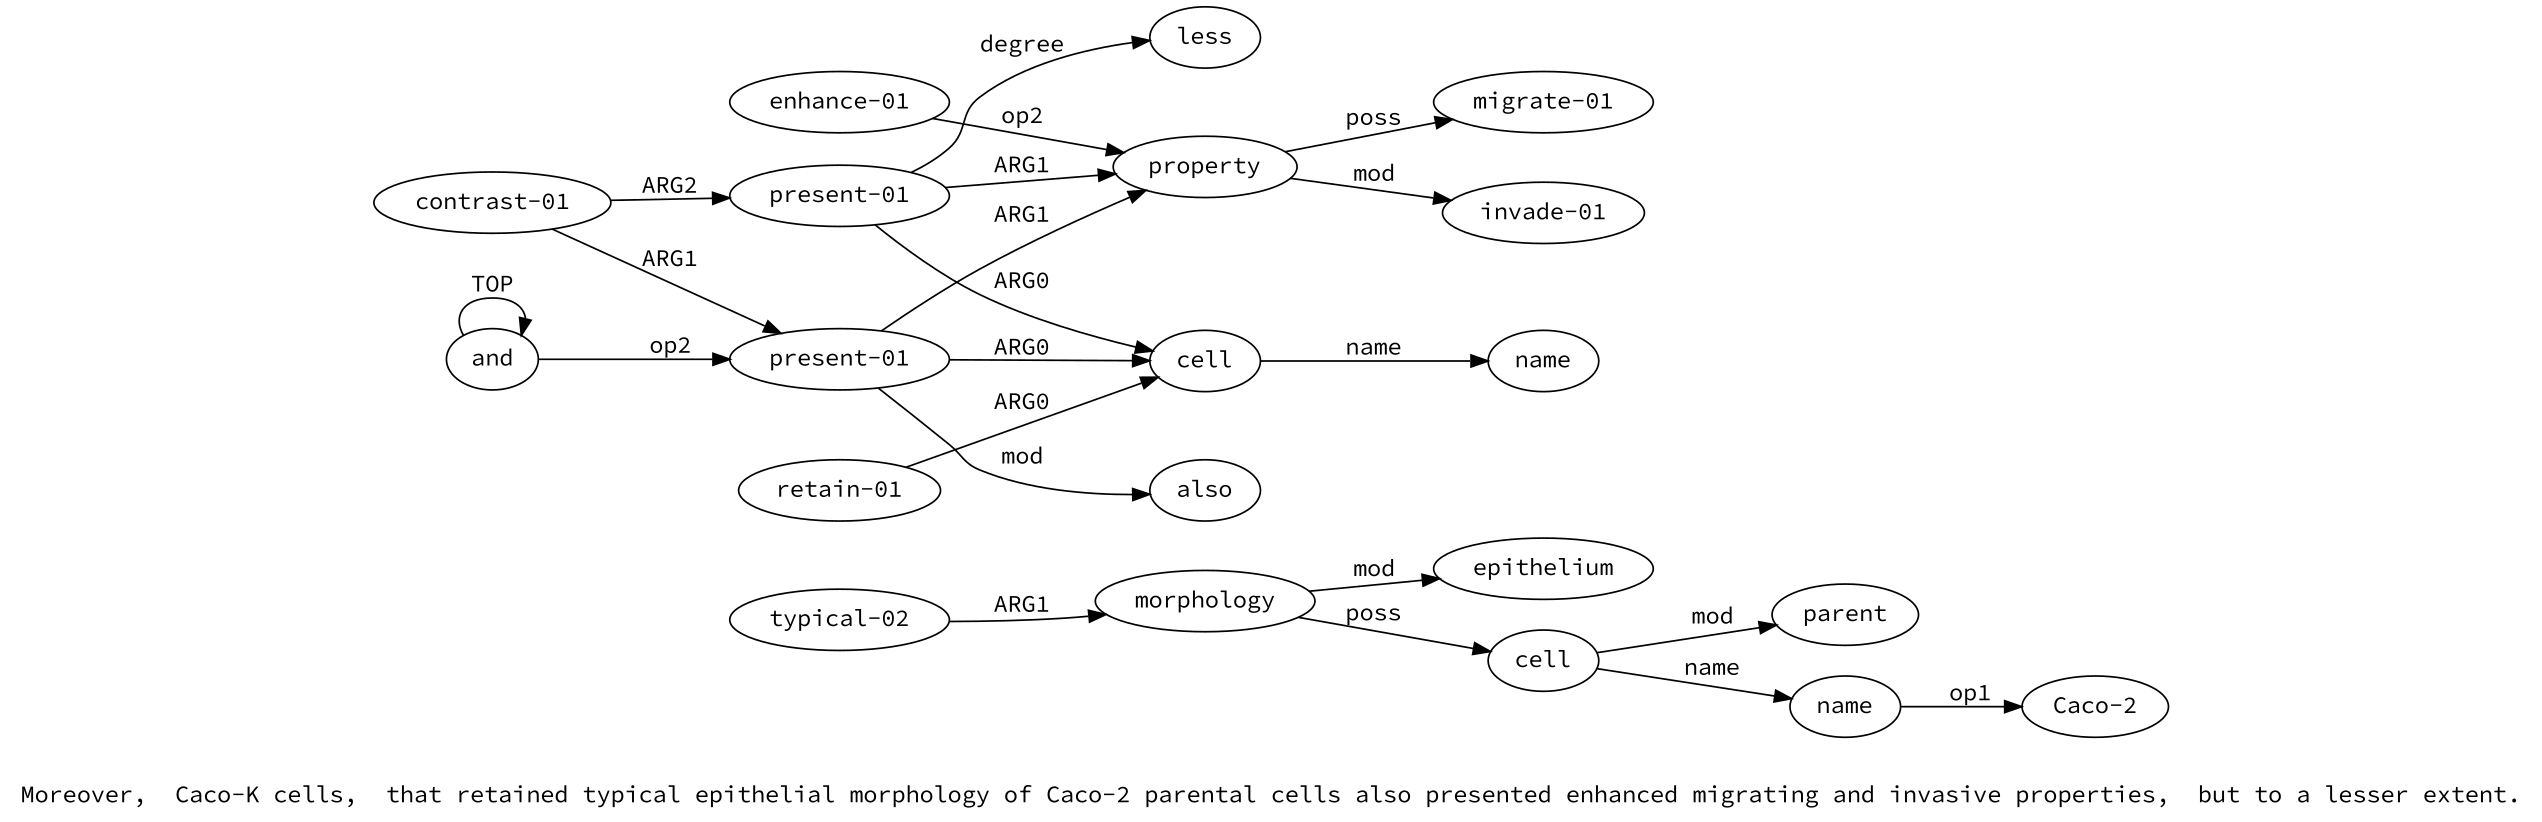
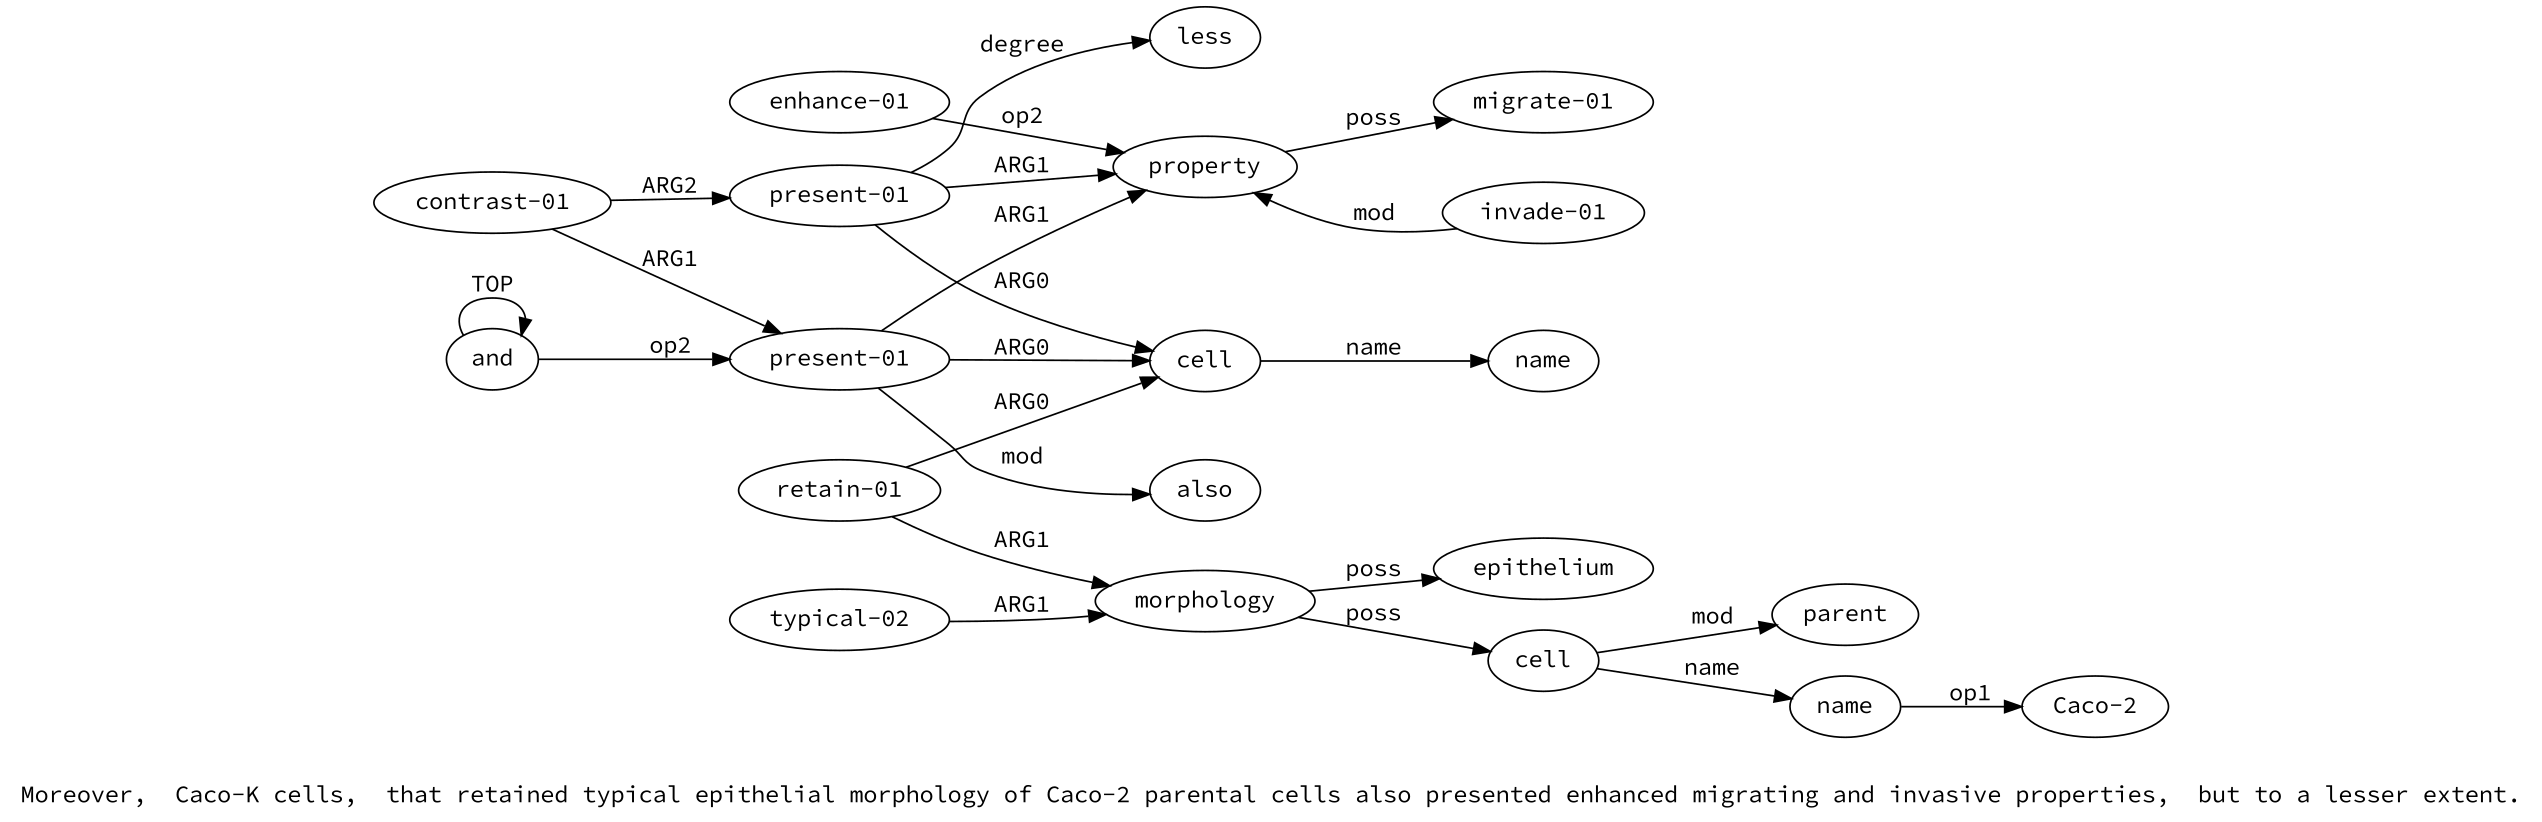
(1362, 188) -> (1361, 229)
none -> (990, 557)
(1374, 570) -> (1374, 570)
